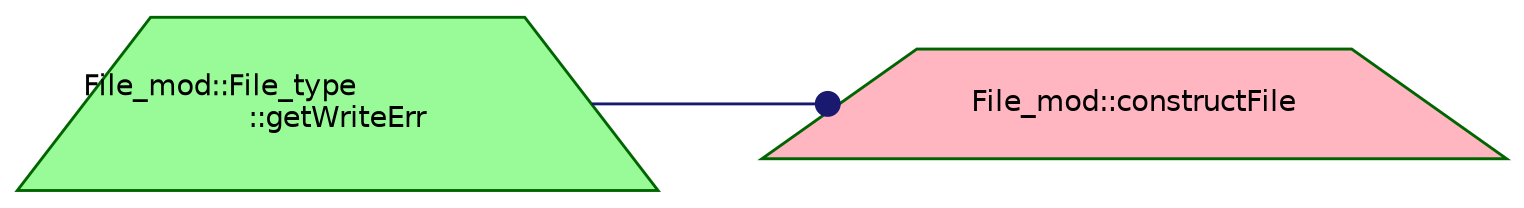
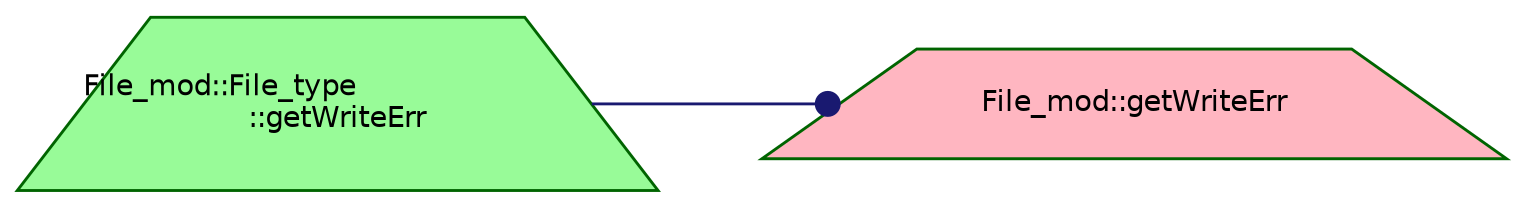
(1134, 104) -> (1134, 104)
